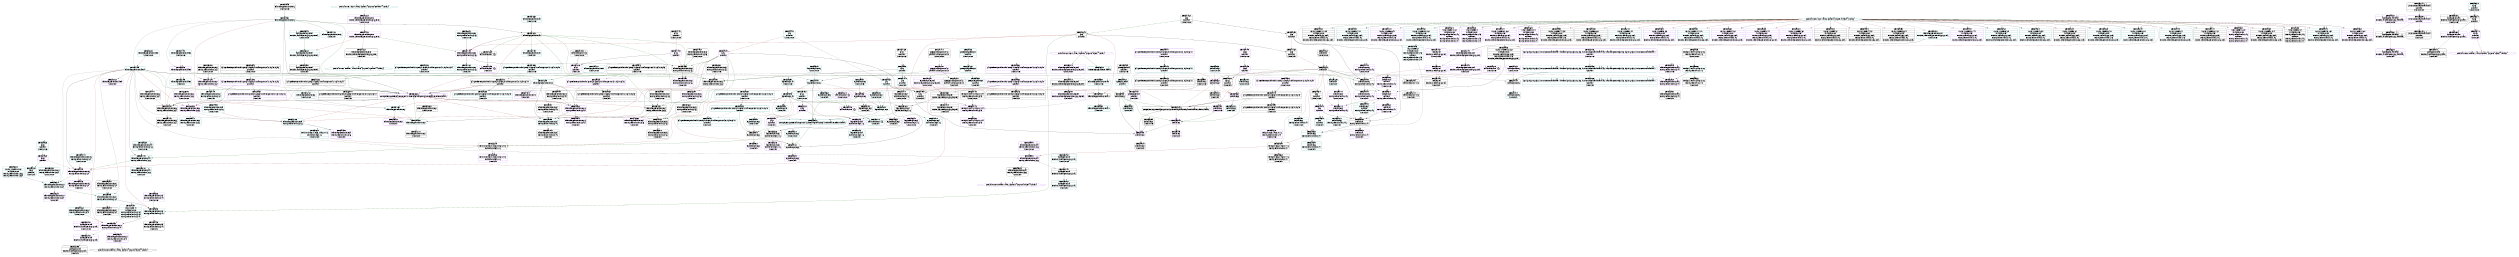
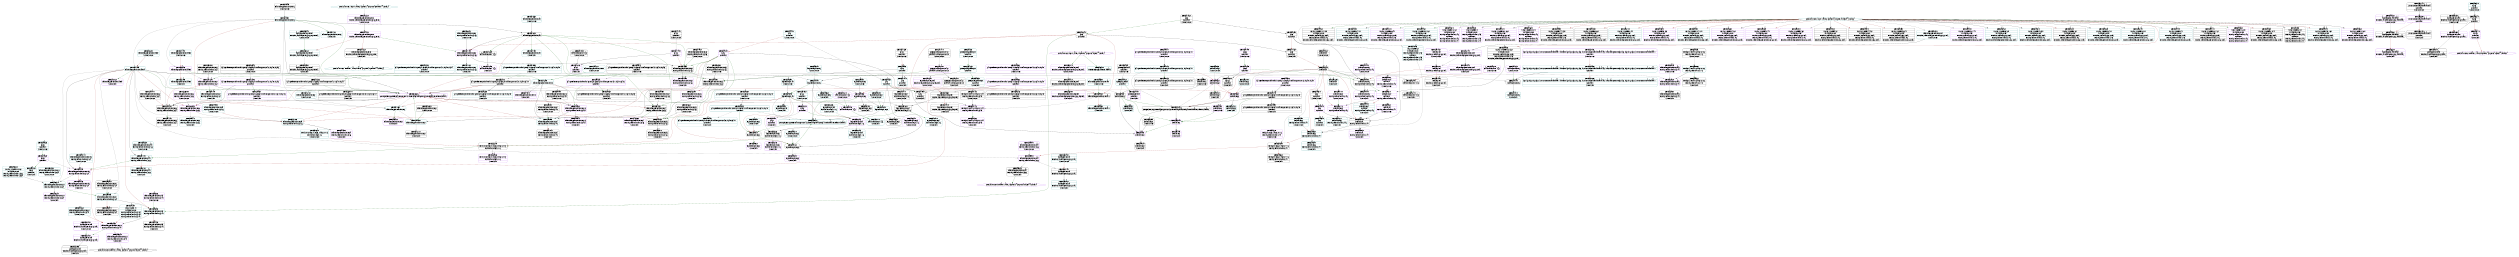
none -> (829, 109)
